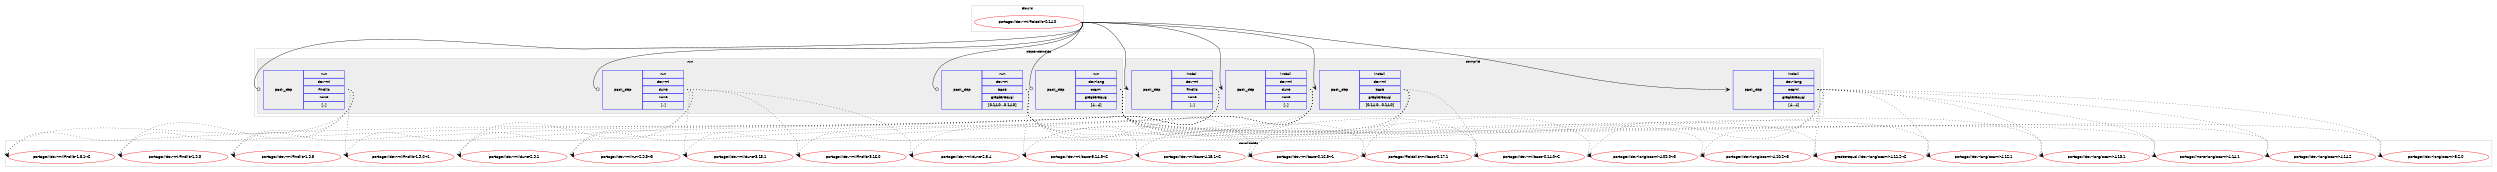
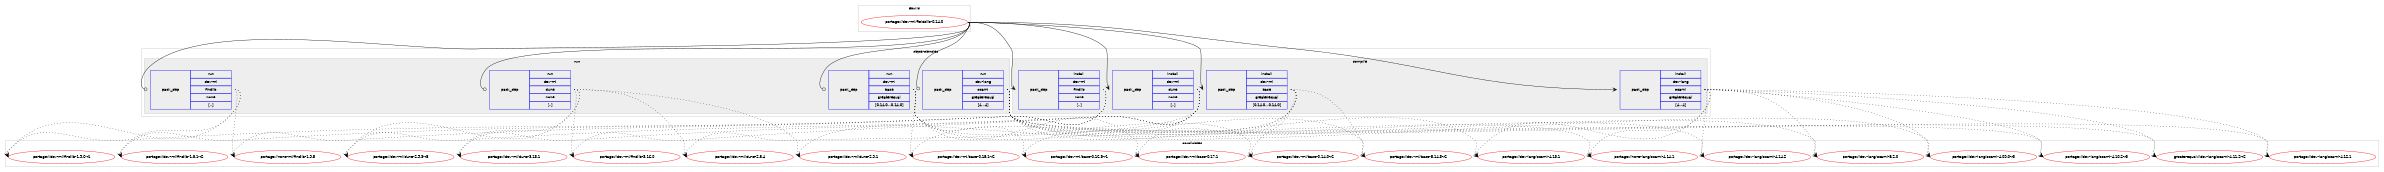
(175, 157) -> none
(288, 157) -> (288, 157)
(627, 157) -> (401, 157)
(1192, 157) -> (966, 157)
(1418, 157) -> (1192, 157)
